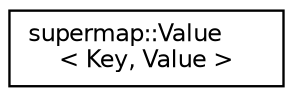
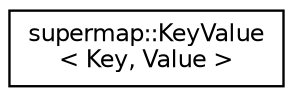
(146, 48) -> (146, 48)
